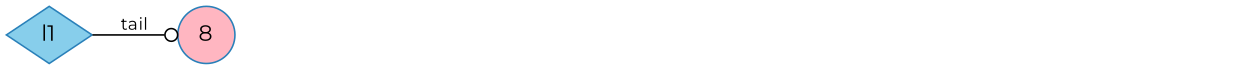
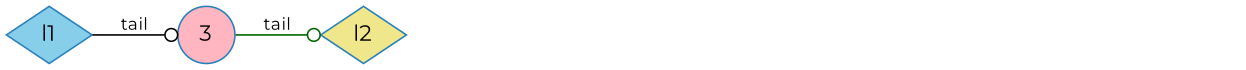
(206, 35) -> (206, 35)
none -> (364, 35)
